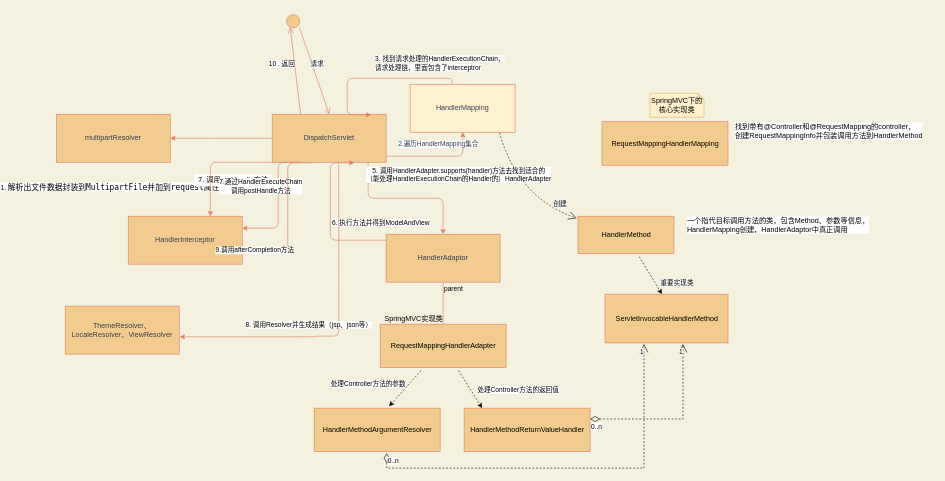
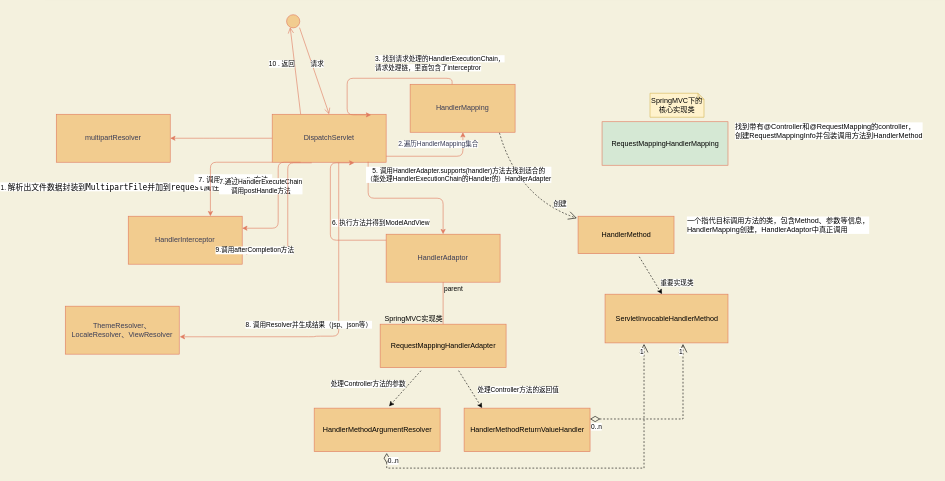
(463, 108) -> (463, 108)
(665, 144) -> (665, 144)
